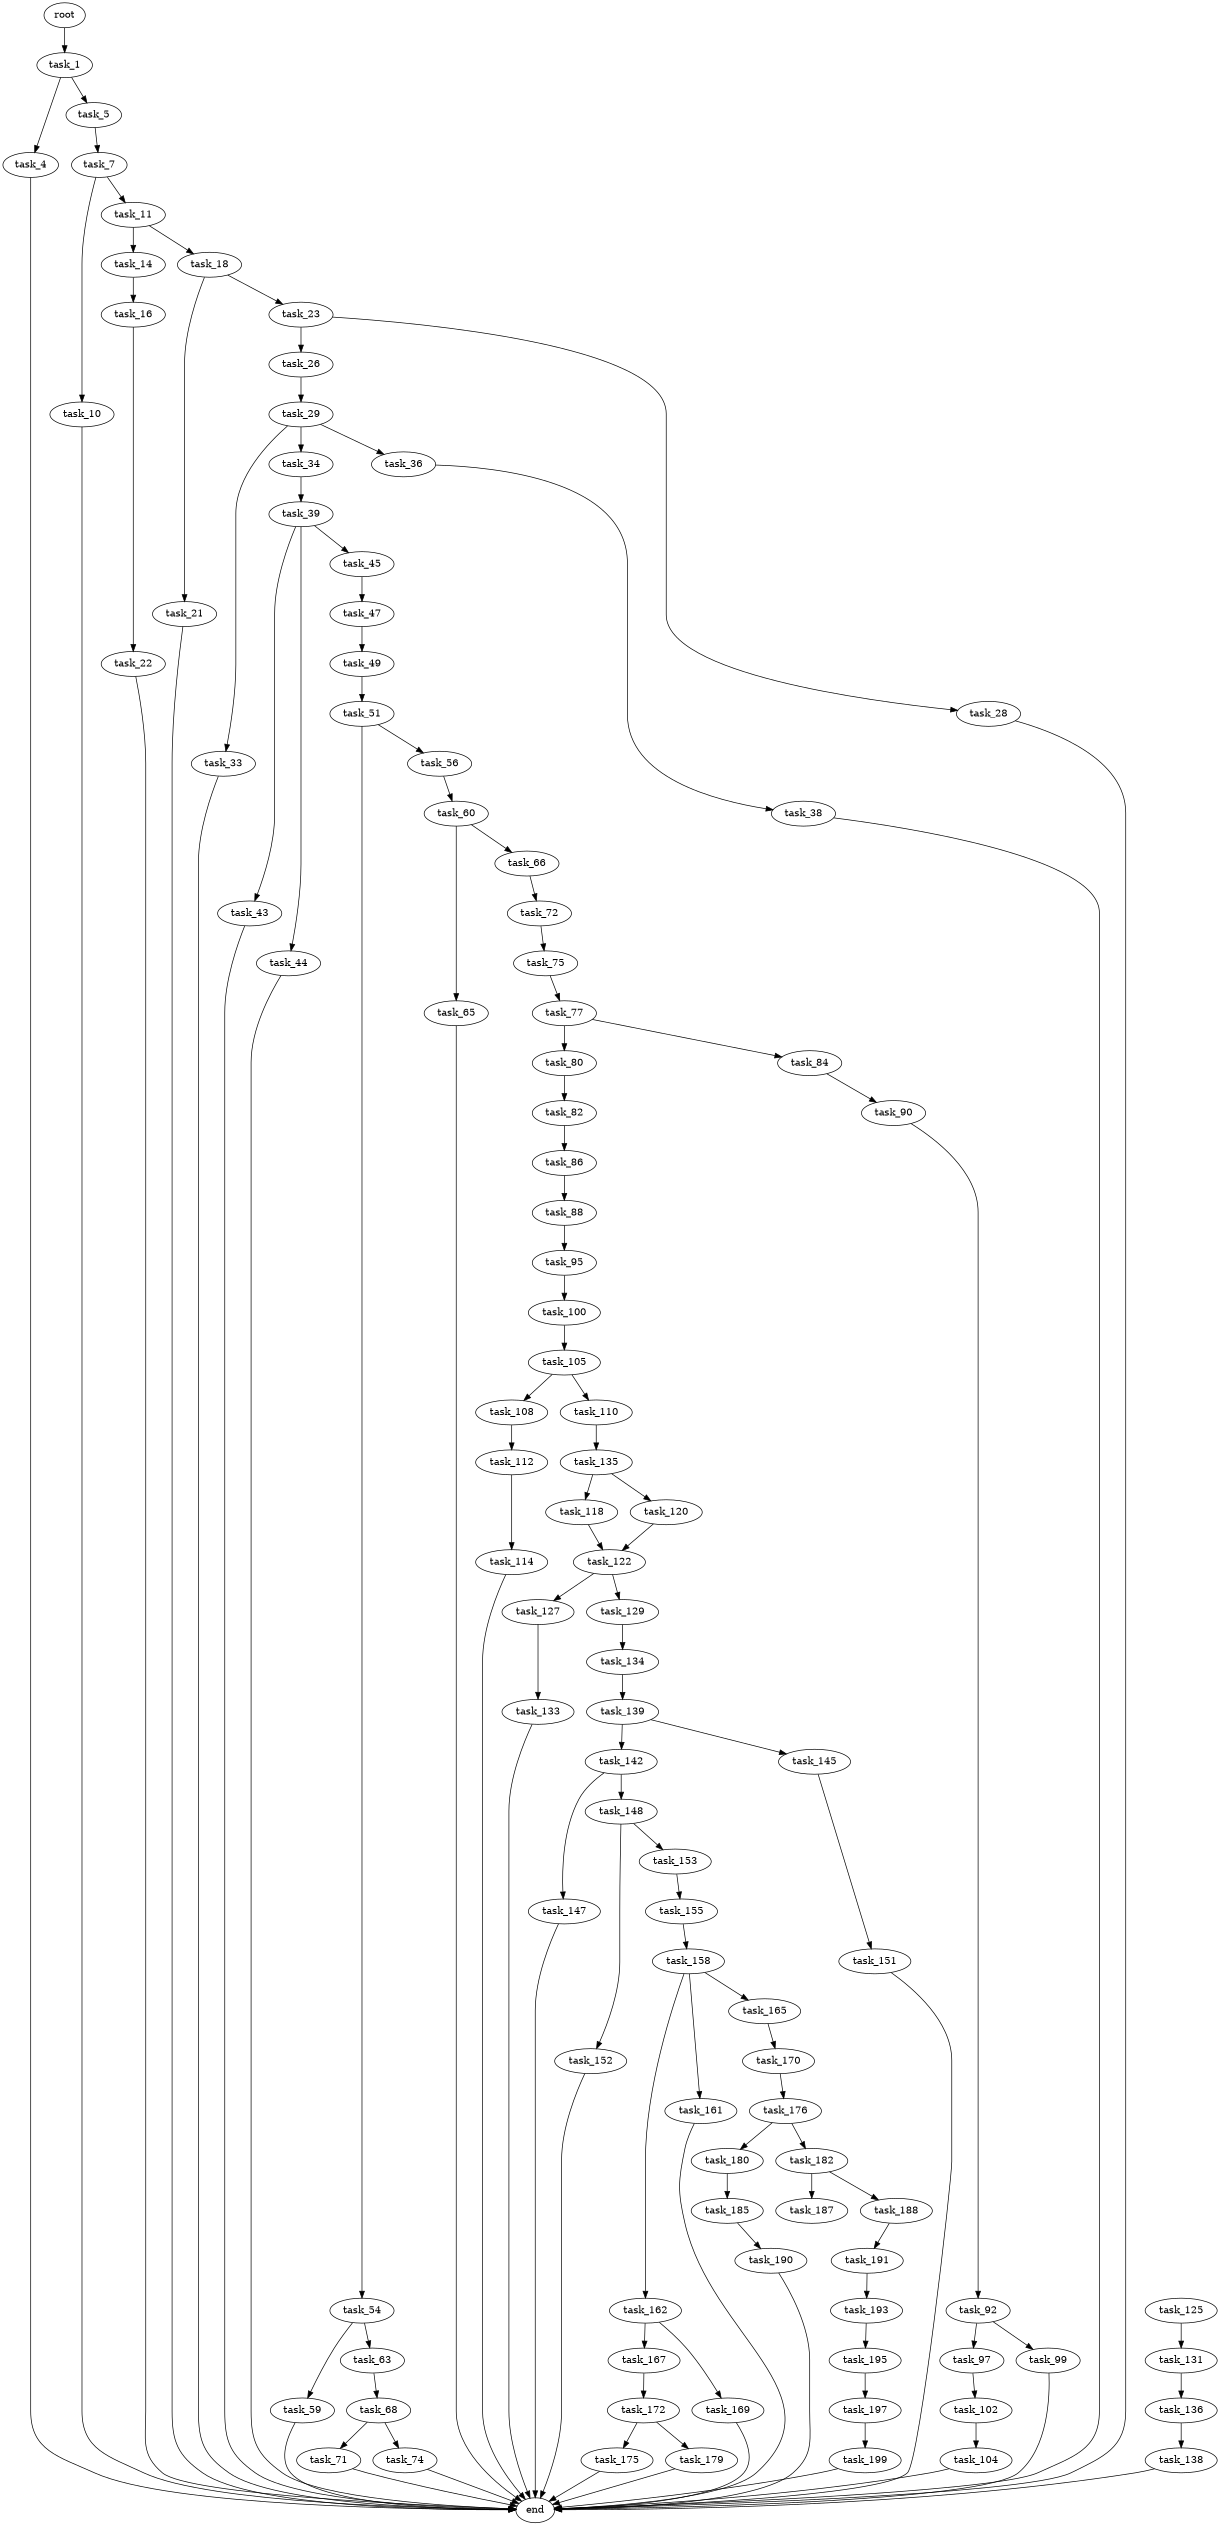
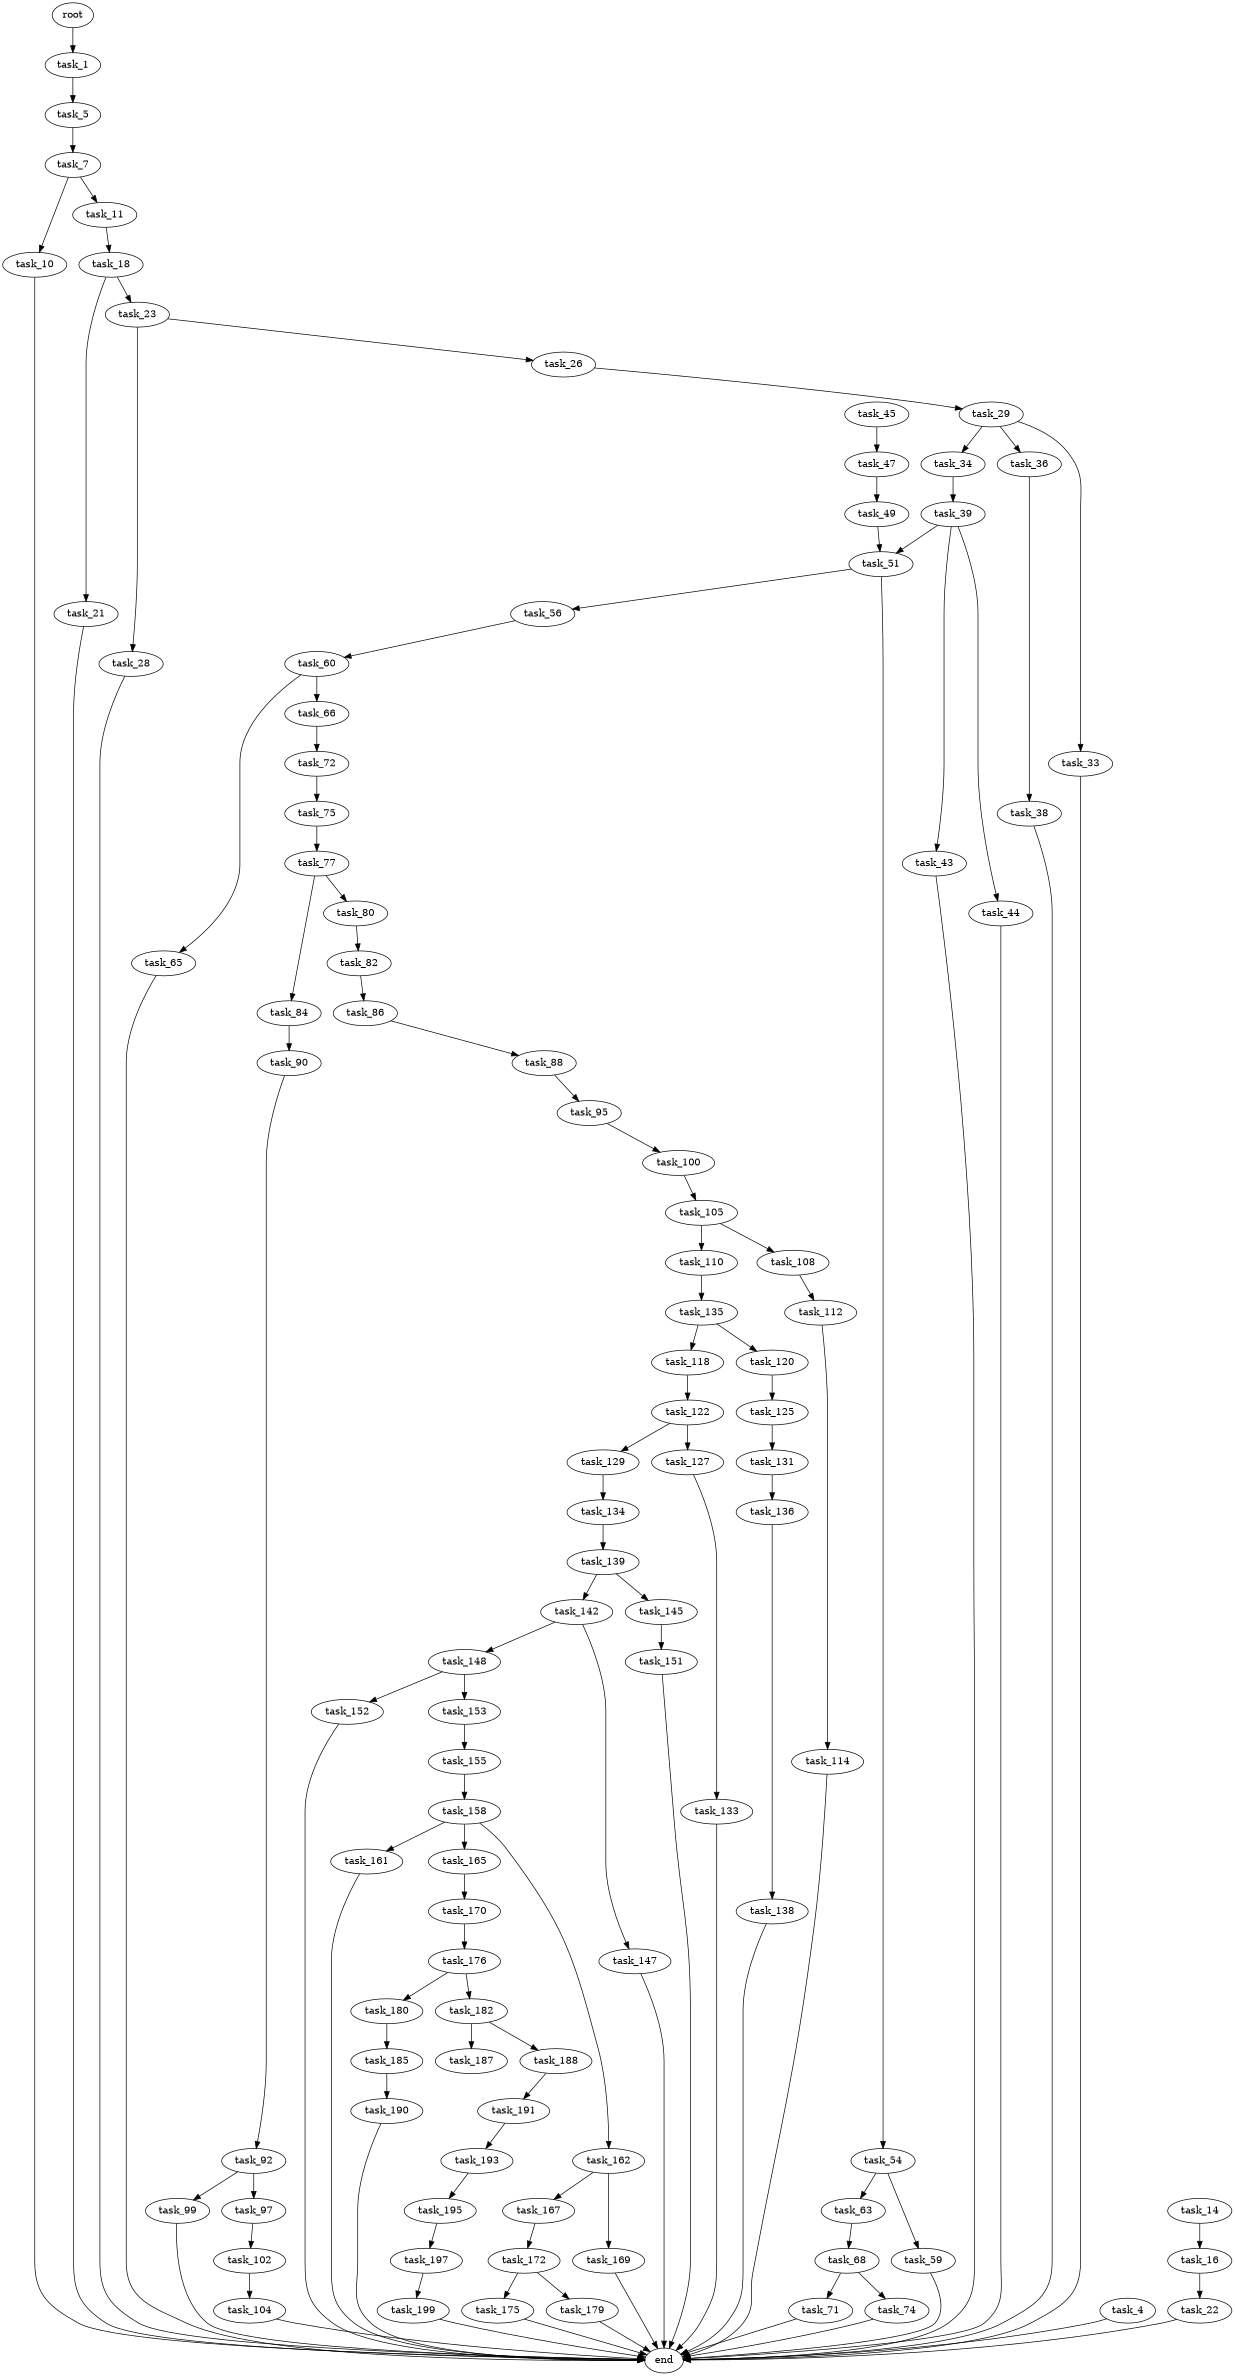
(49, 112) -> none
(133, 236) -> none
(329, 537) -> (920, 537)
(640, 1535) -> (772, 1384)
